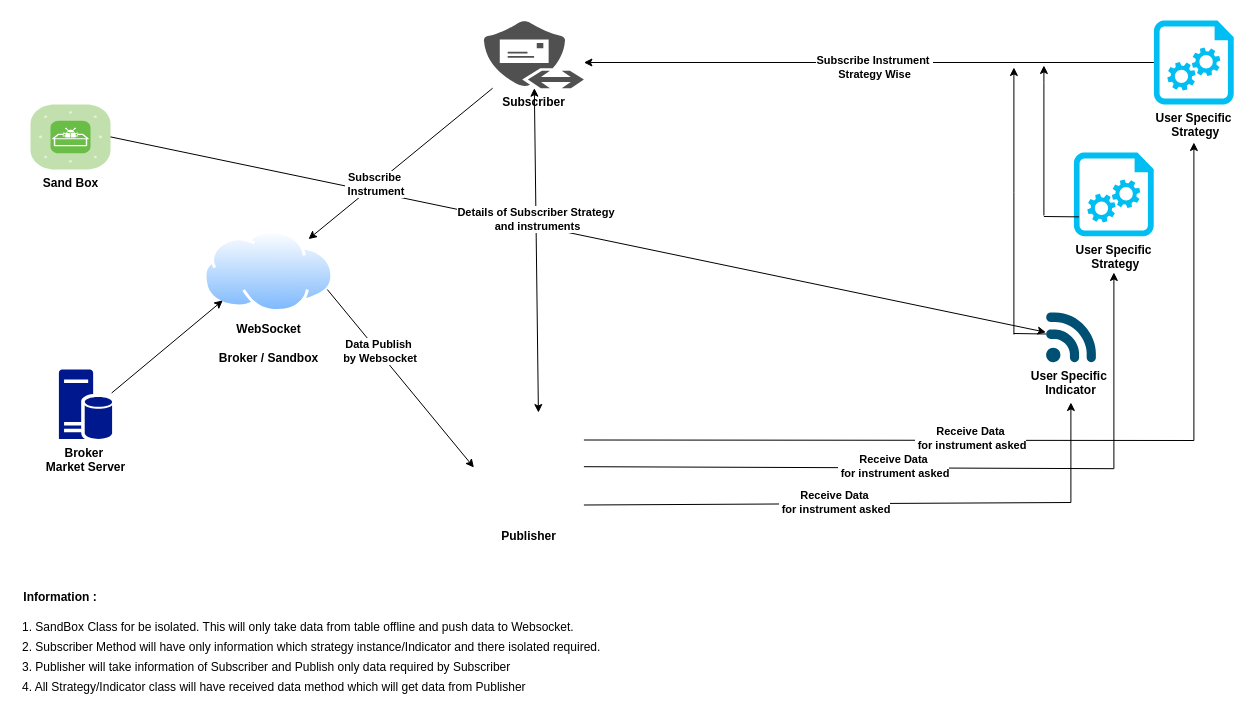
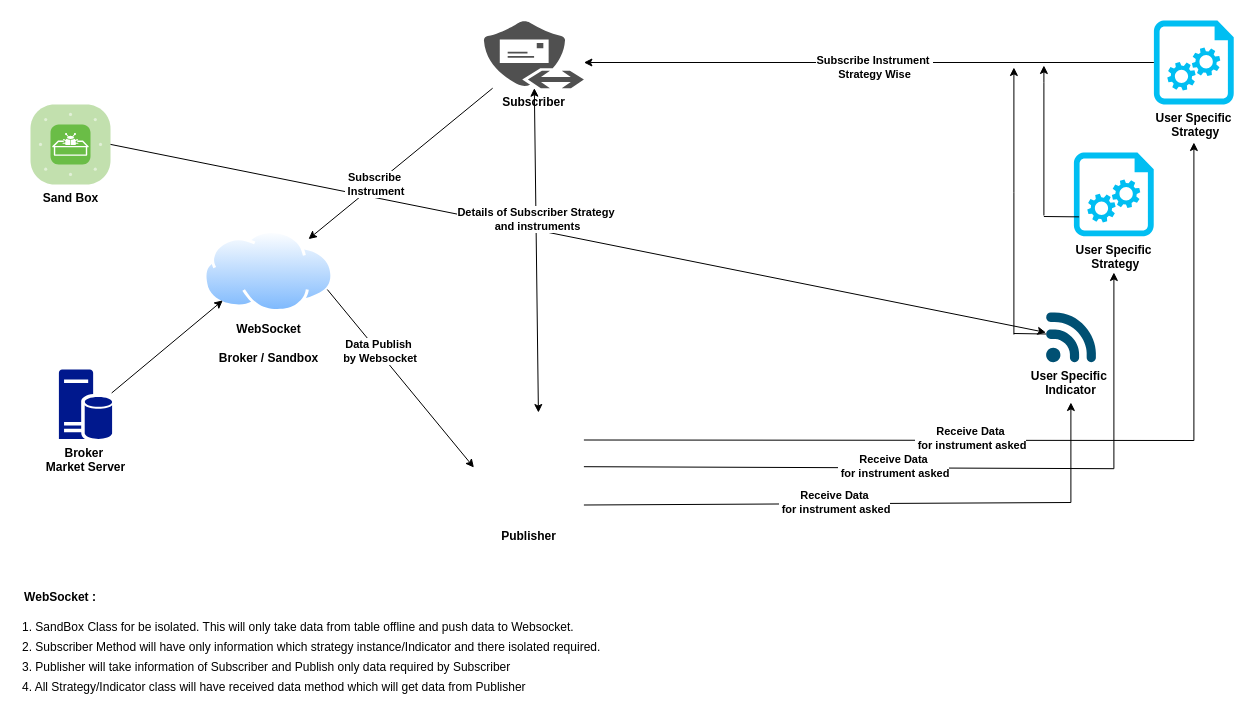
(71, 137) -> (71, 144)
(61, 598) -> (61, 598)
